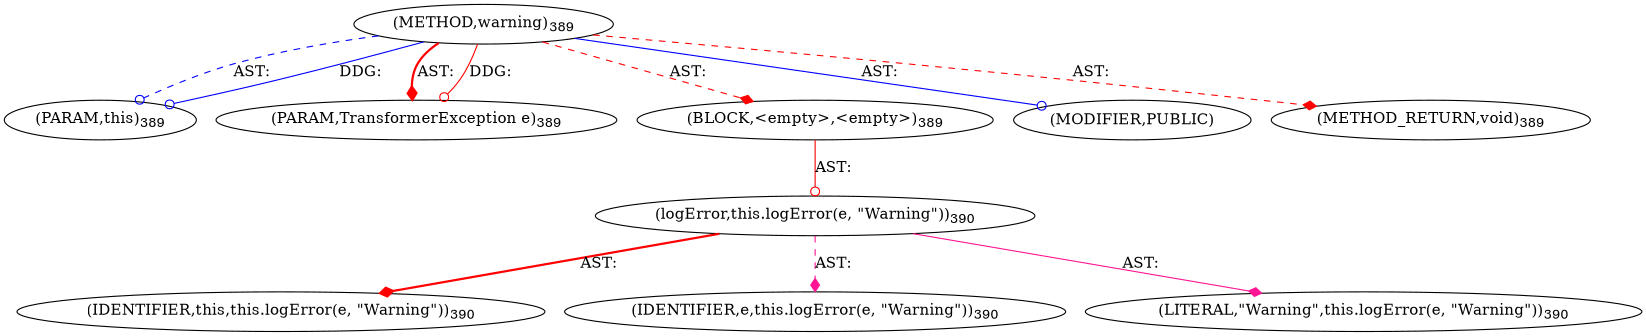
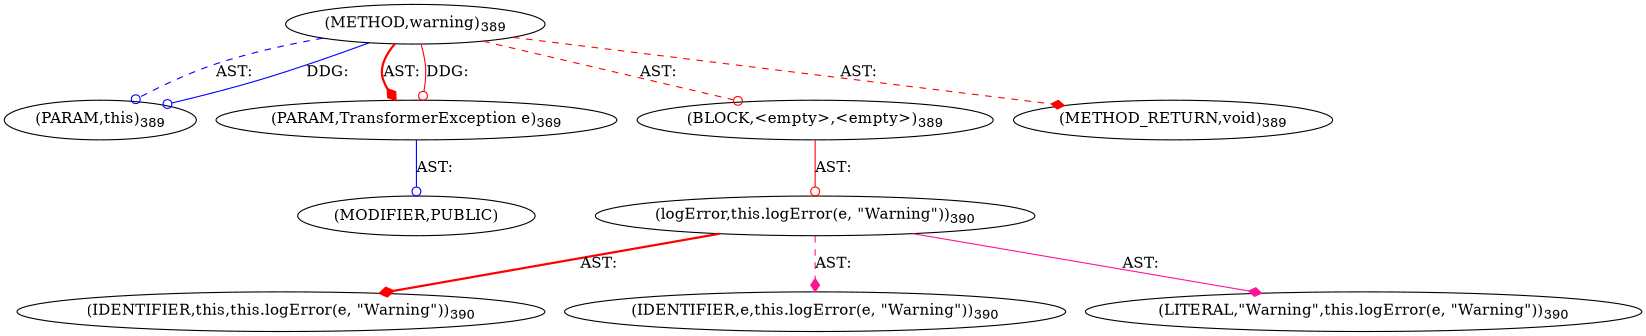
(641, 70) -> (608, 71)
(806, 72) -> (416, 164)
(549, 118) -> (549, 118)
